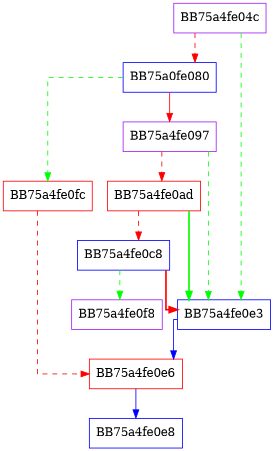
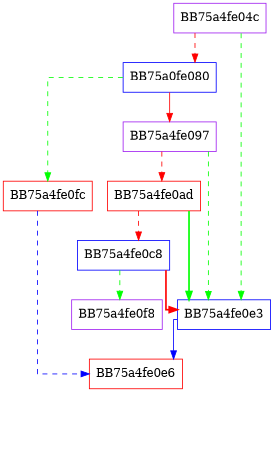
(37, 314) -> (37, 314)
(136, 433) -> none
